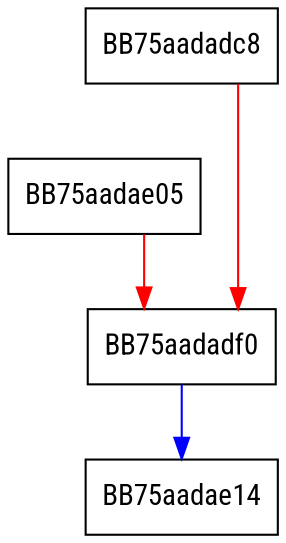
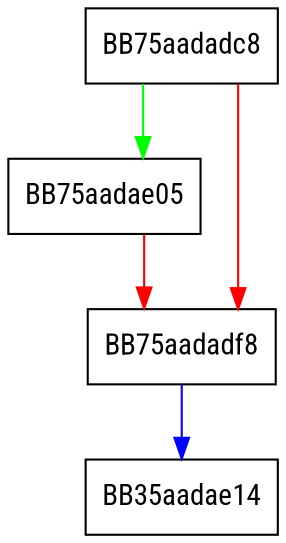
none -> (143, 110)
(182, 347) -> (182, 347)
(182, 497) -> (182, 497)
